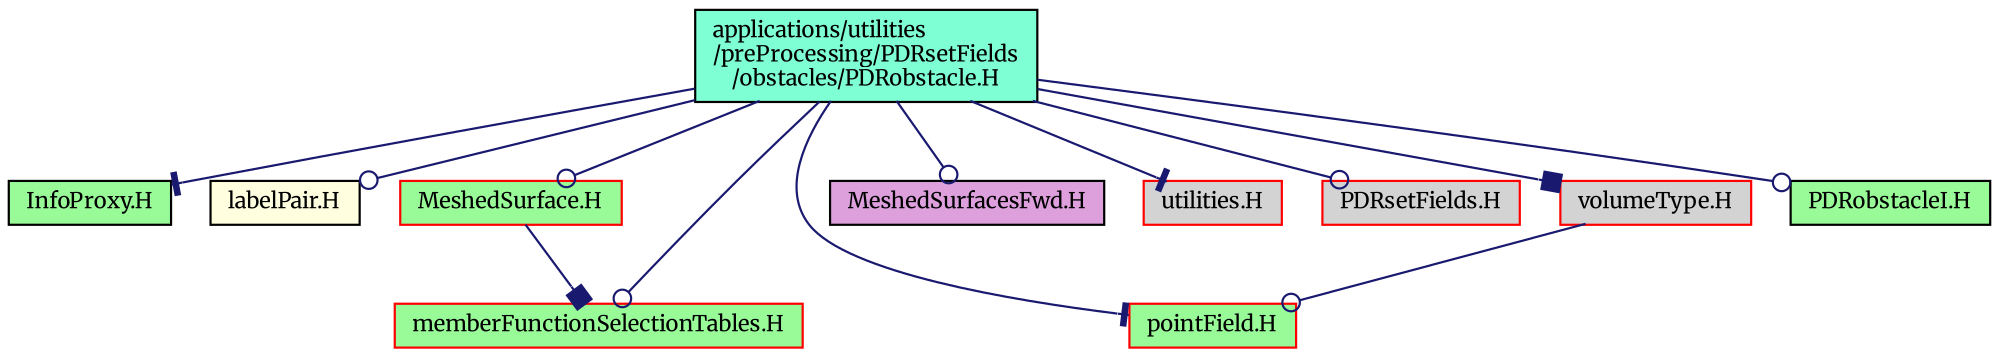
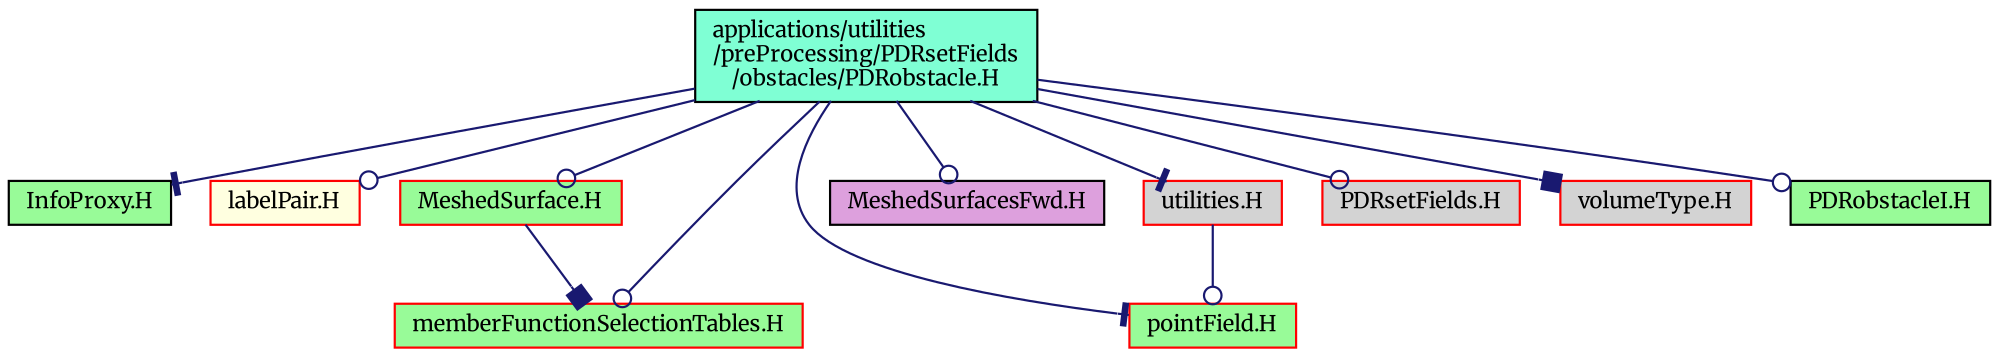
(285, 203) -> (285, 203)
(1443, 262) -> (1213, 255)
